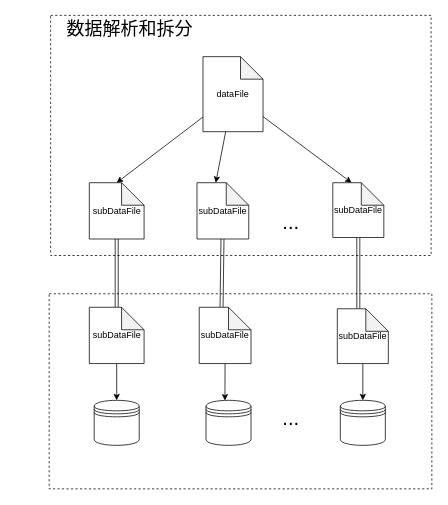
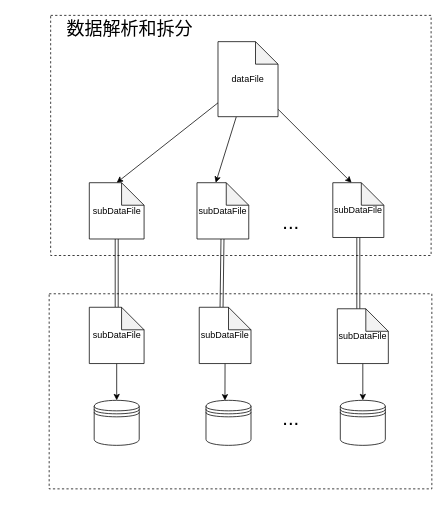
(233, 94) -> (248, 79)
